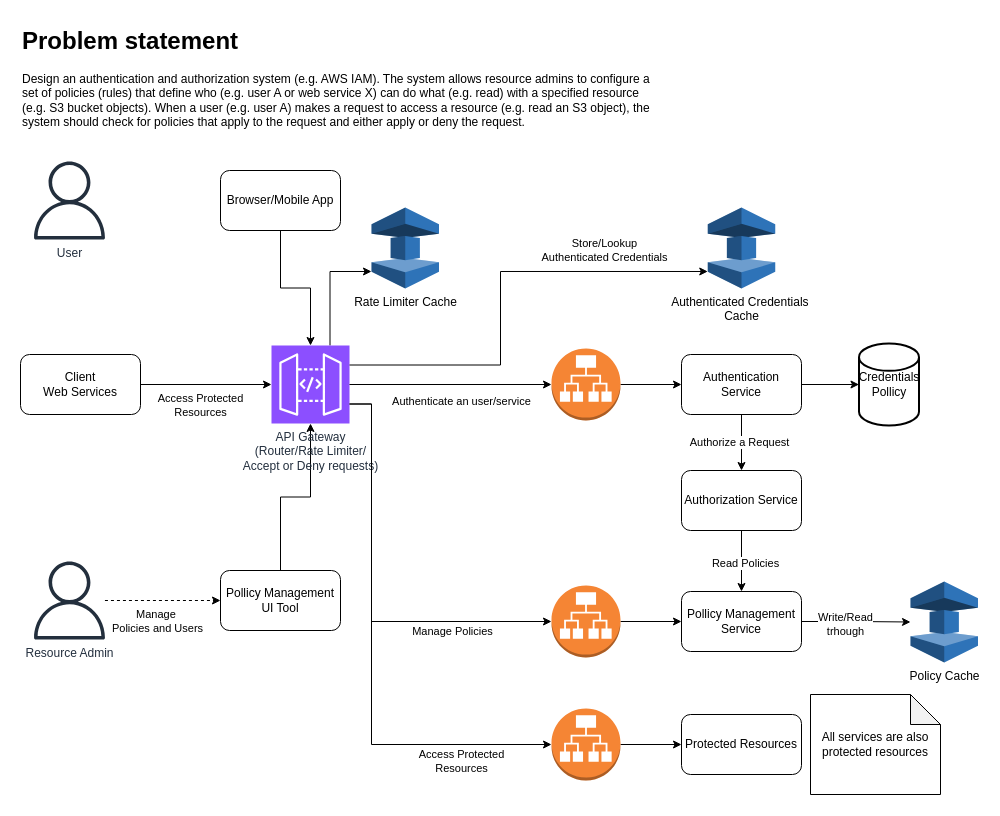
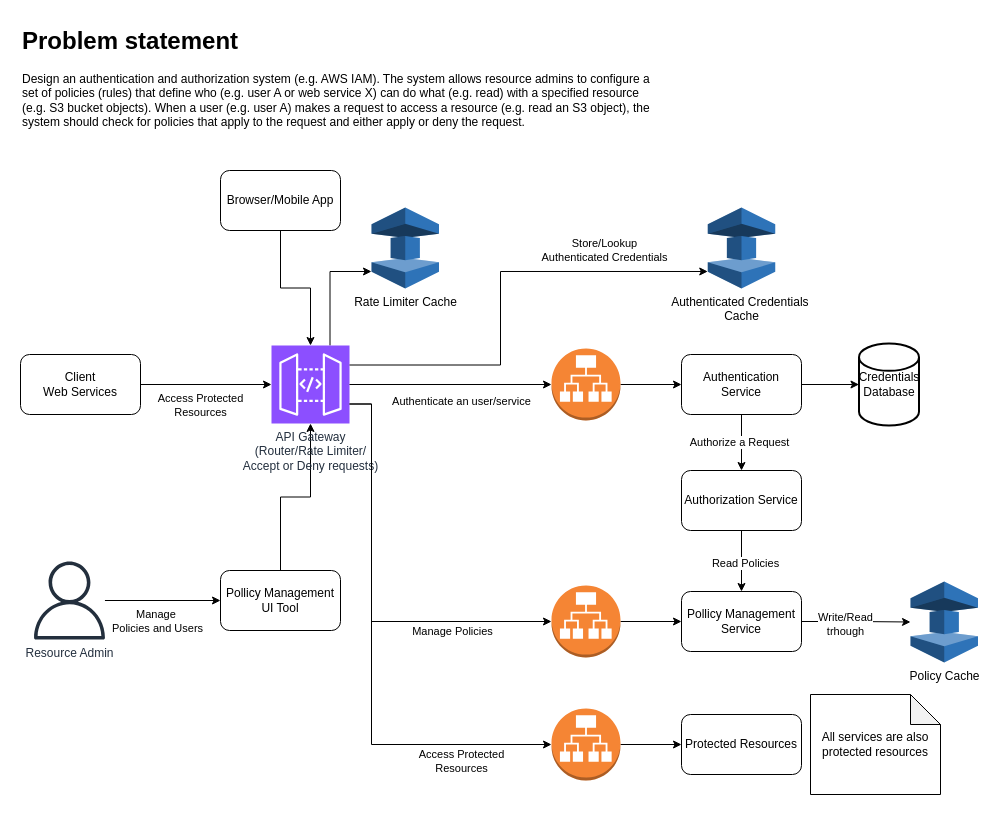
(70, 201) -> none
(890, 385) -> (890, 385)
(160, 601) -> (160, 601)
